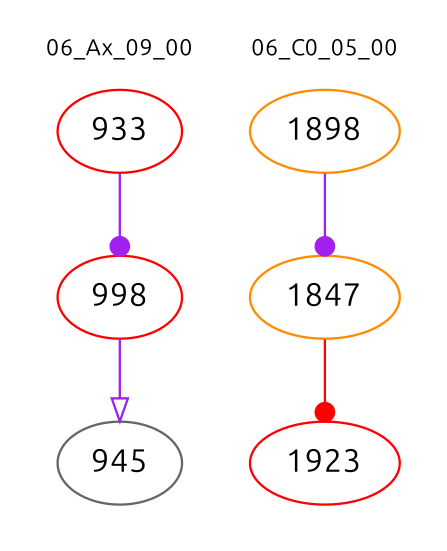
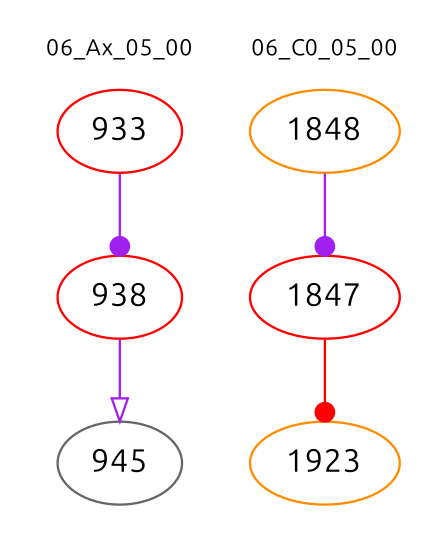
(120, 50) -> (120, 50)
(325, 131) -> (325, 131)
(120, 297) -> (120, 297)
(325, 297) -> (325, 297)
(325, 463) -> (325, 463)
